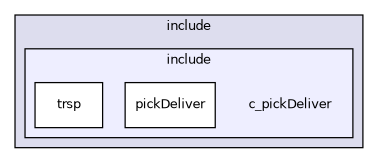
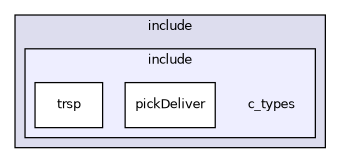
(290, 105) -> (272, 105)
